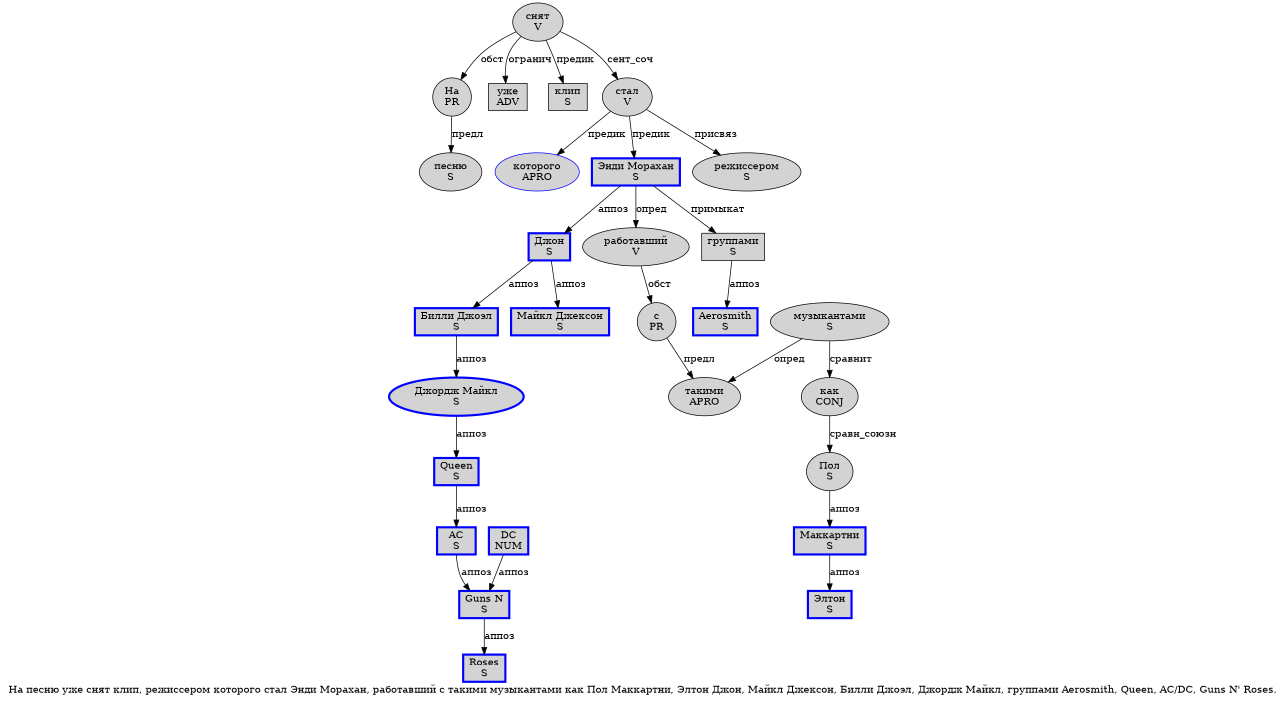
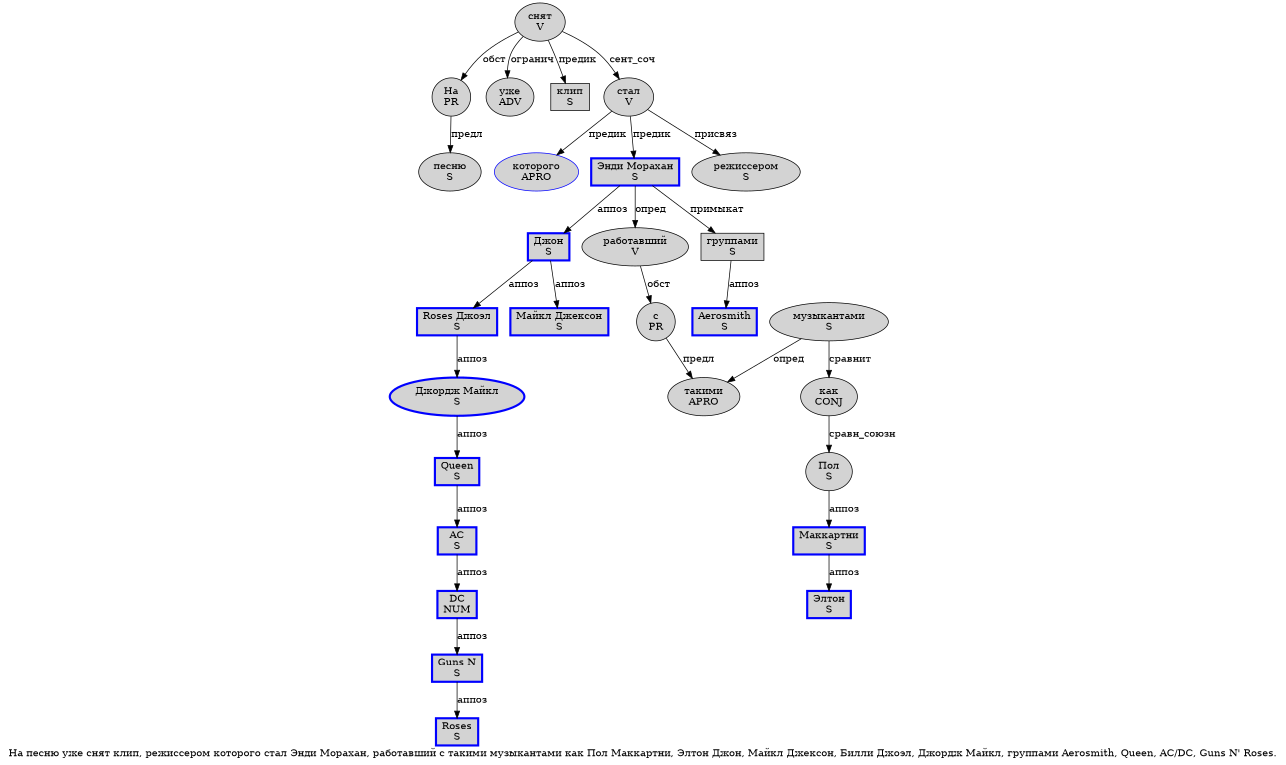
(508, 97) -> (510, 97)
(456, 322) -> (457, 322)
(459, 571) -> (457, 569)
